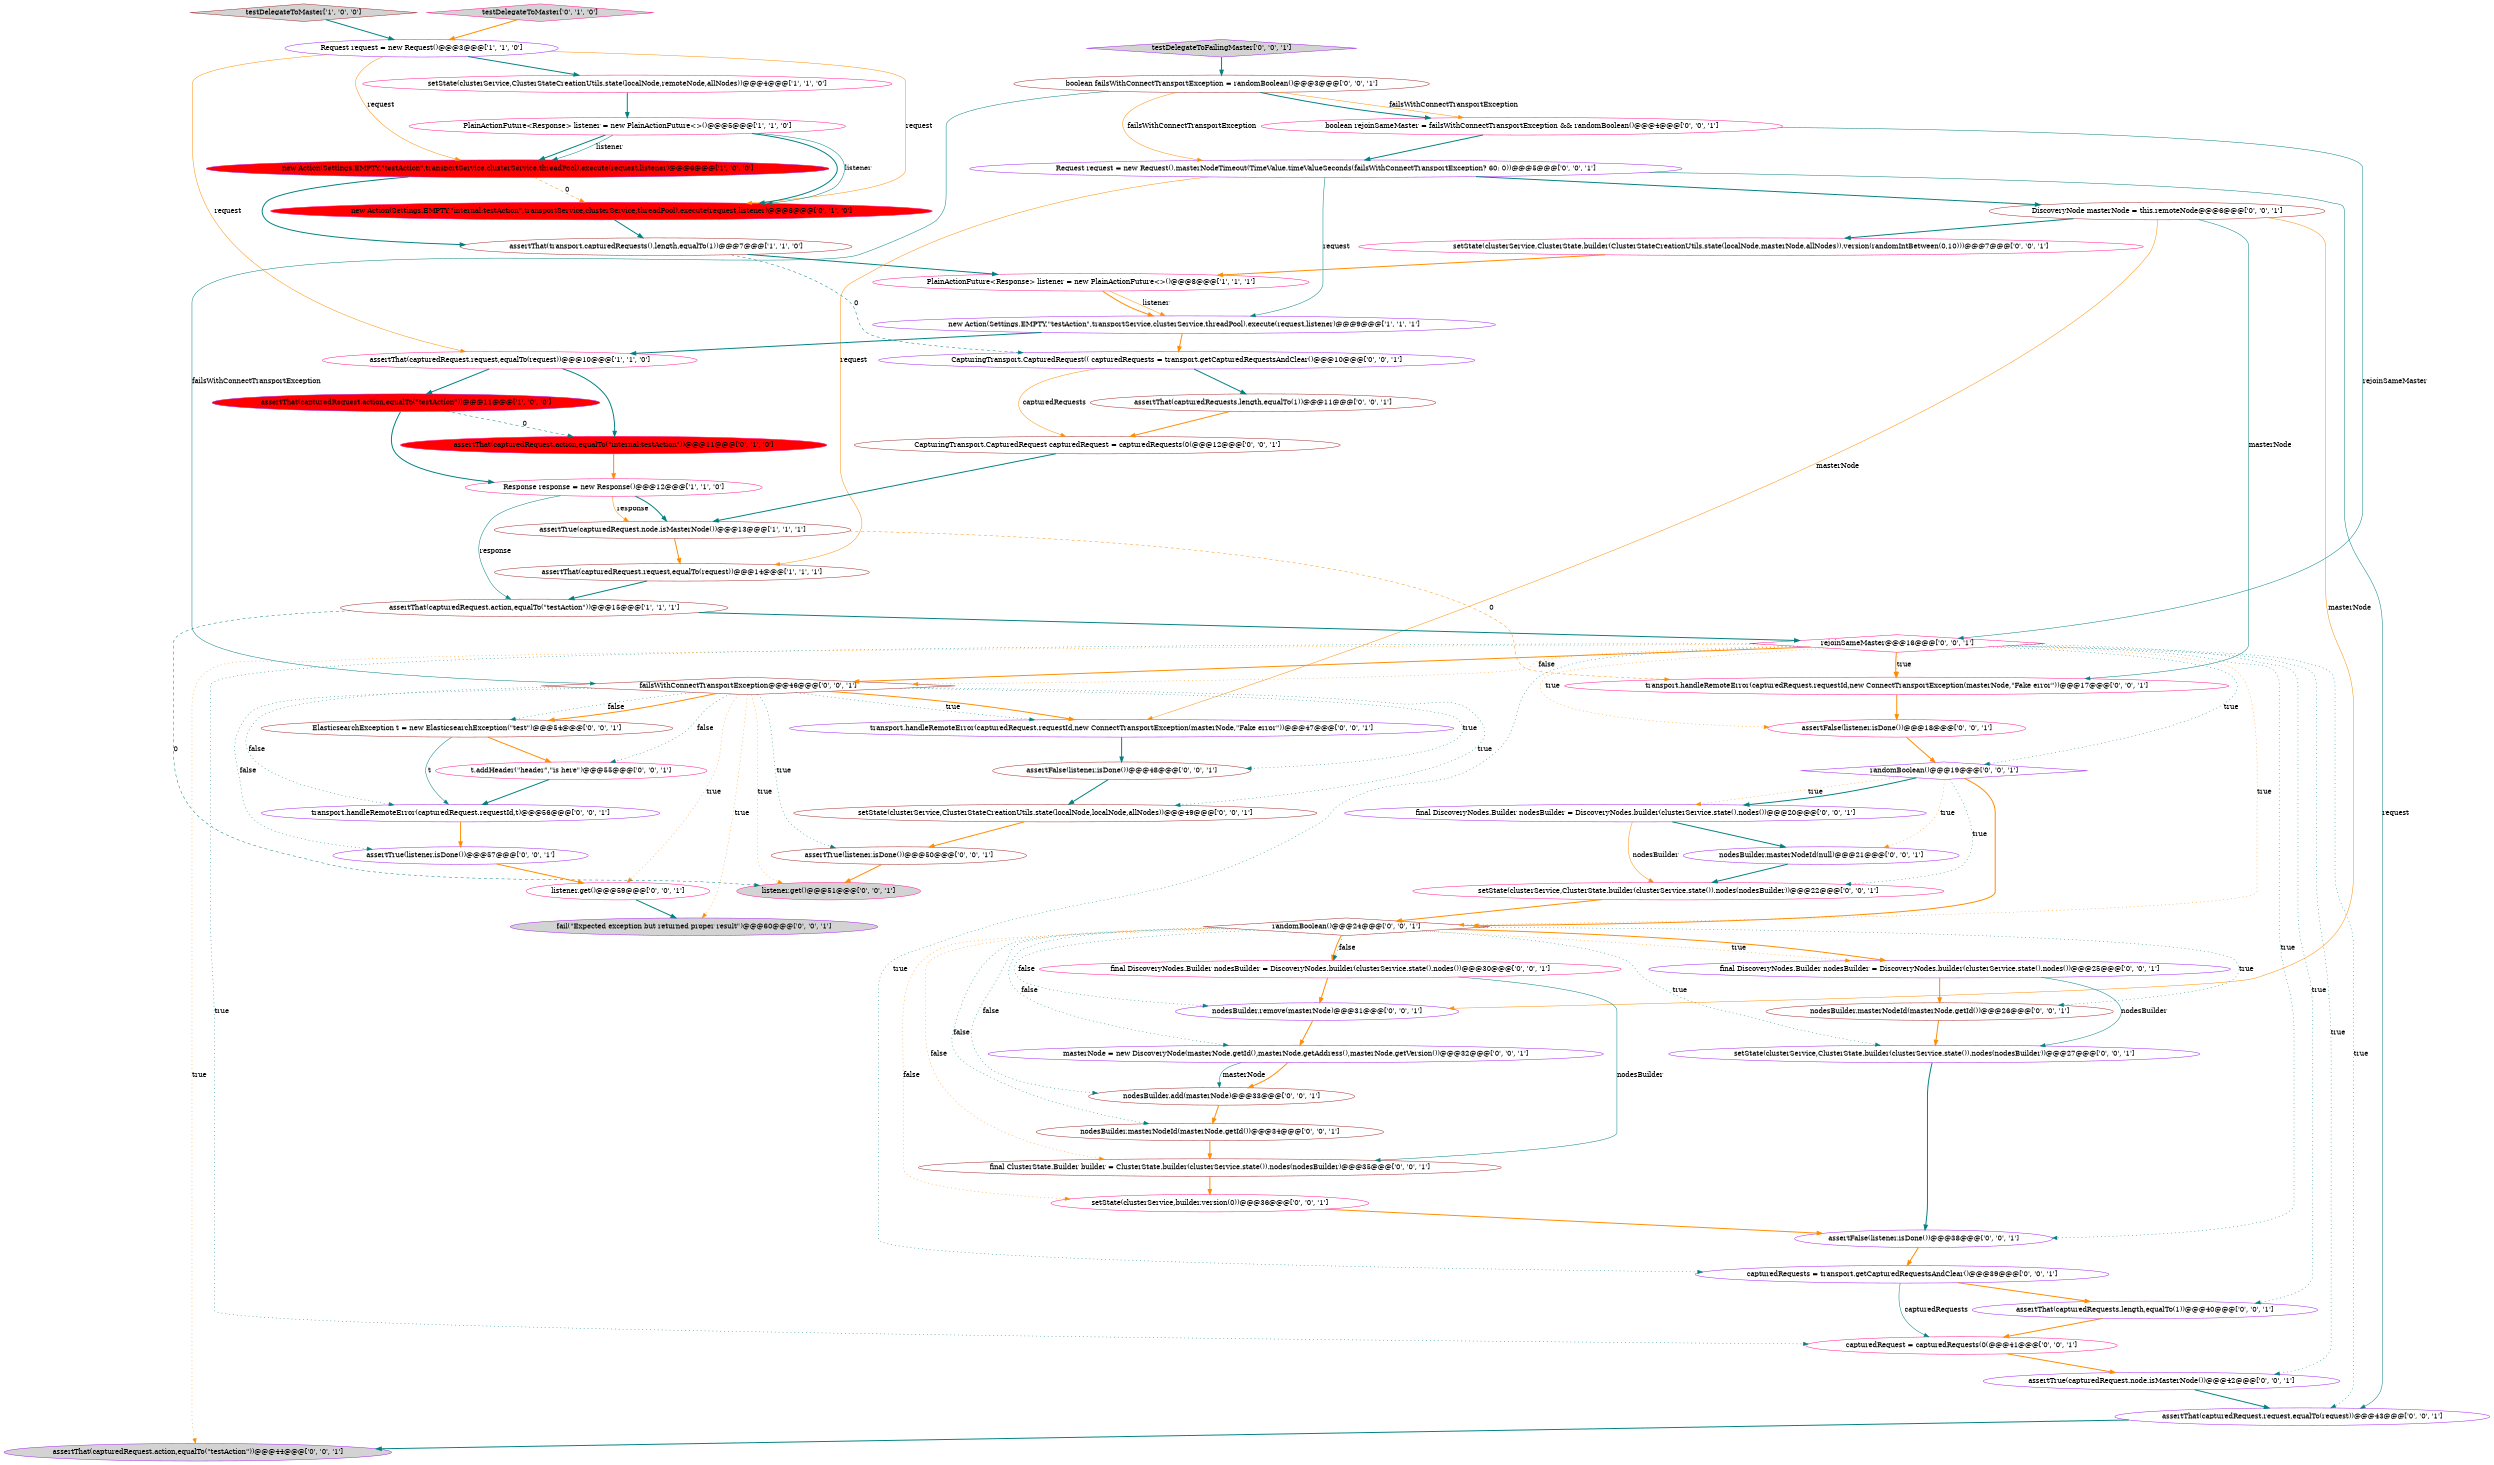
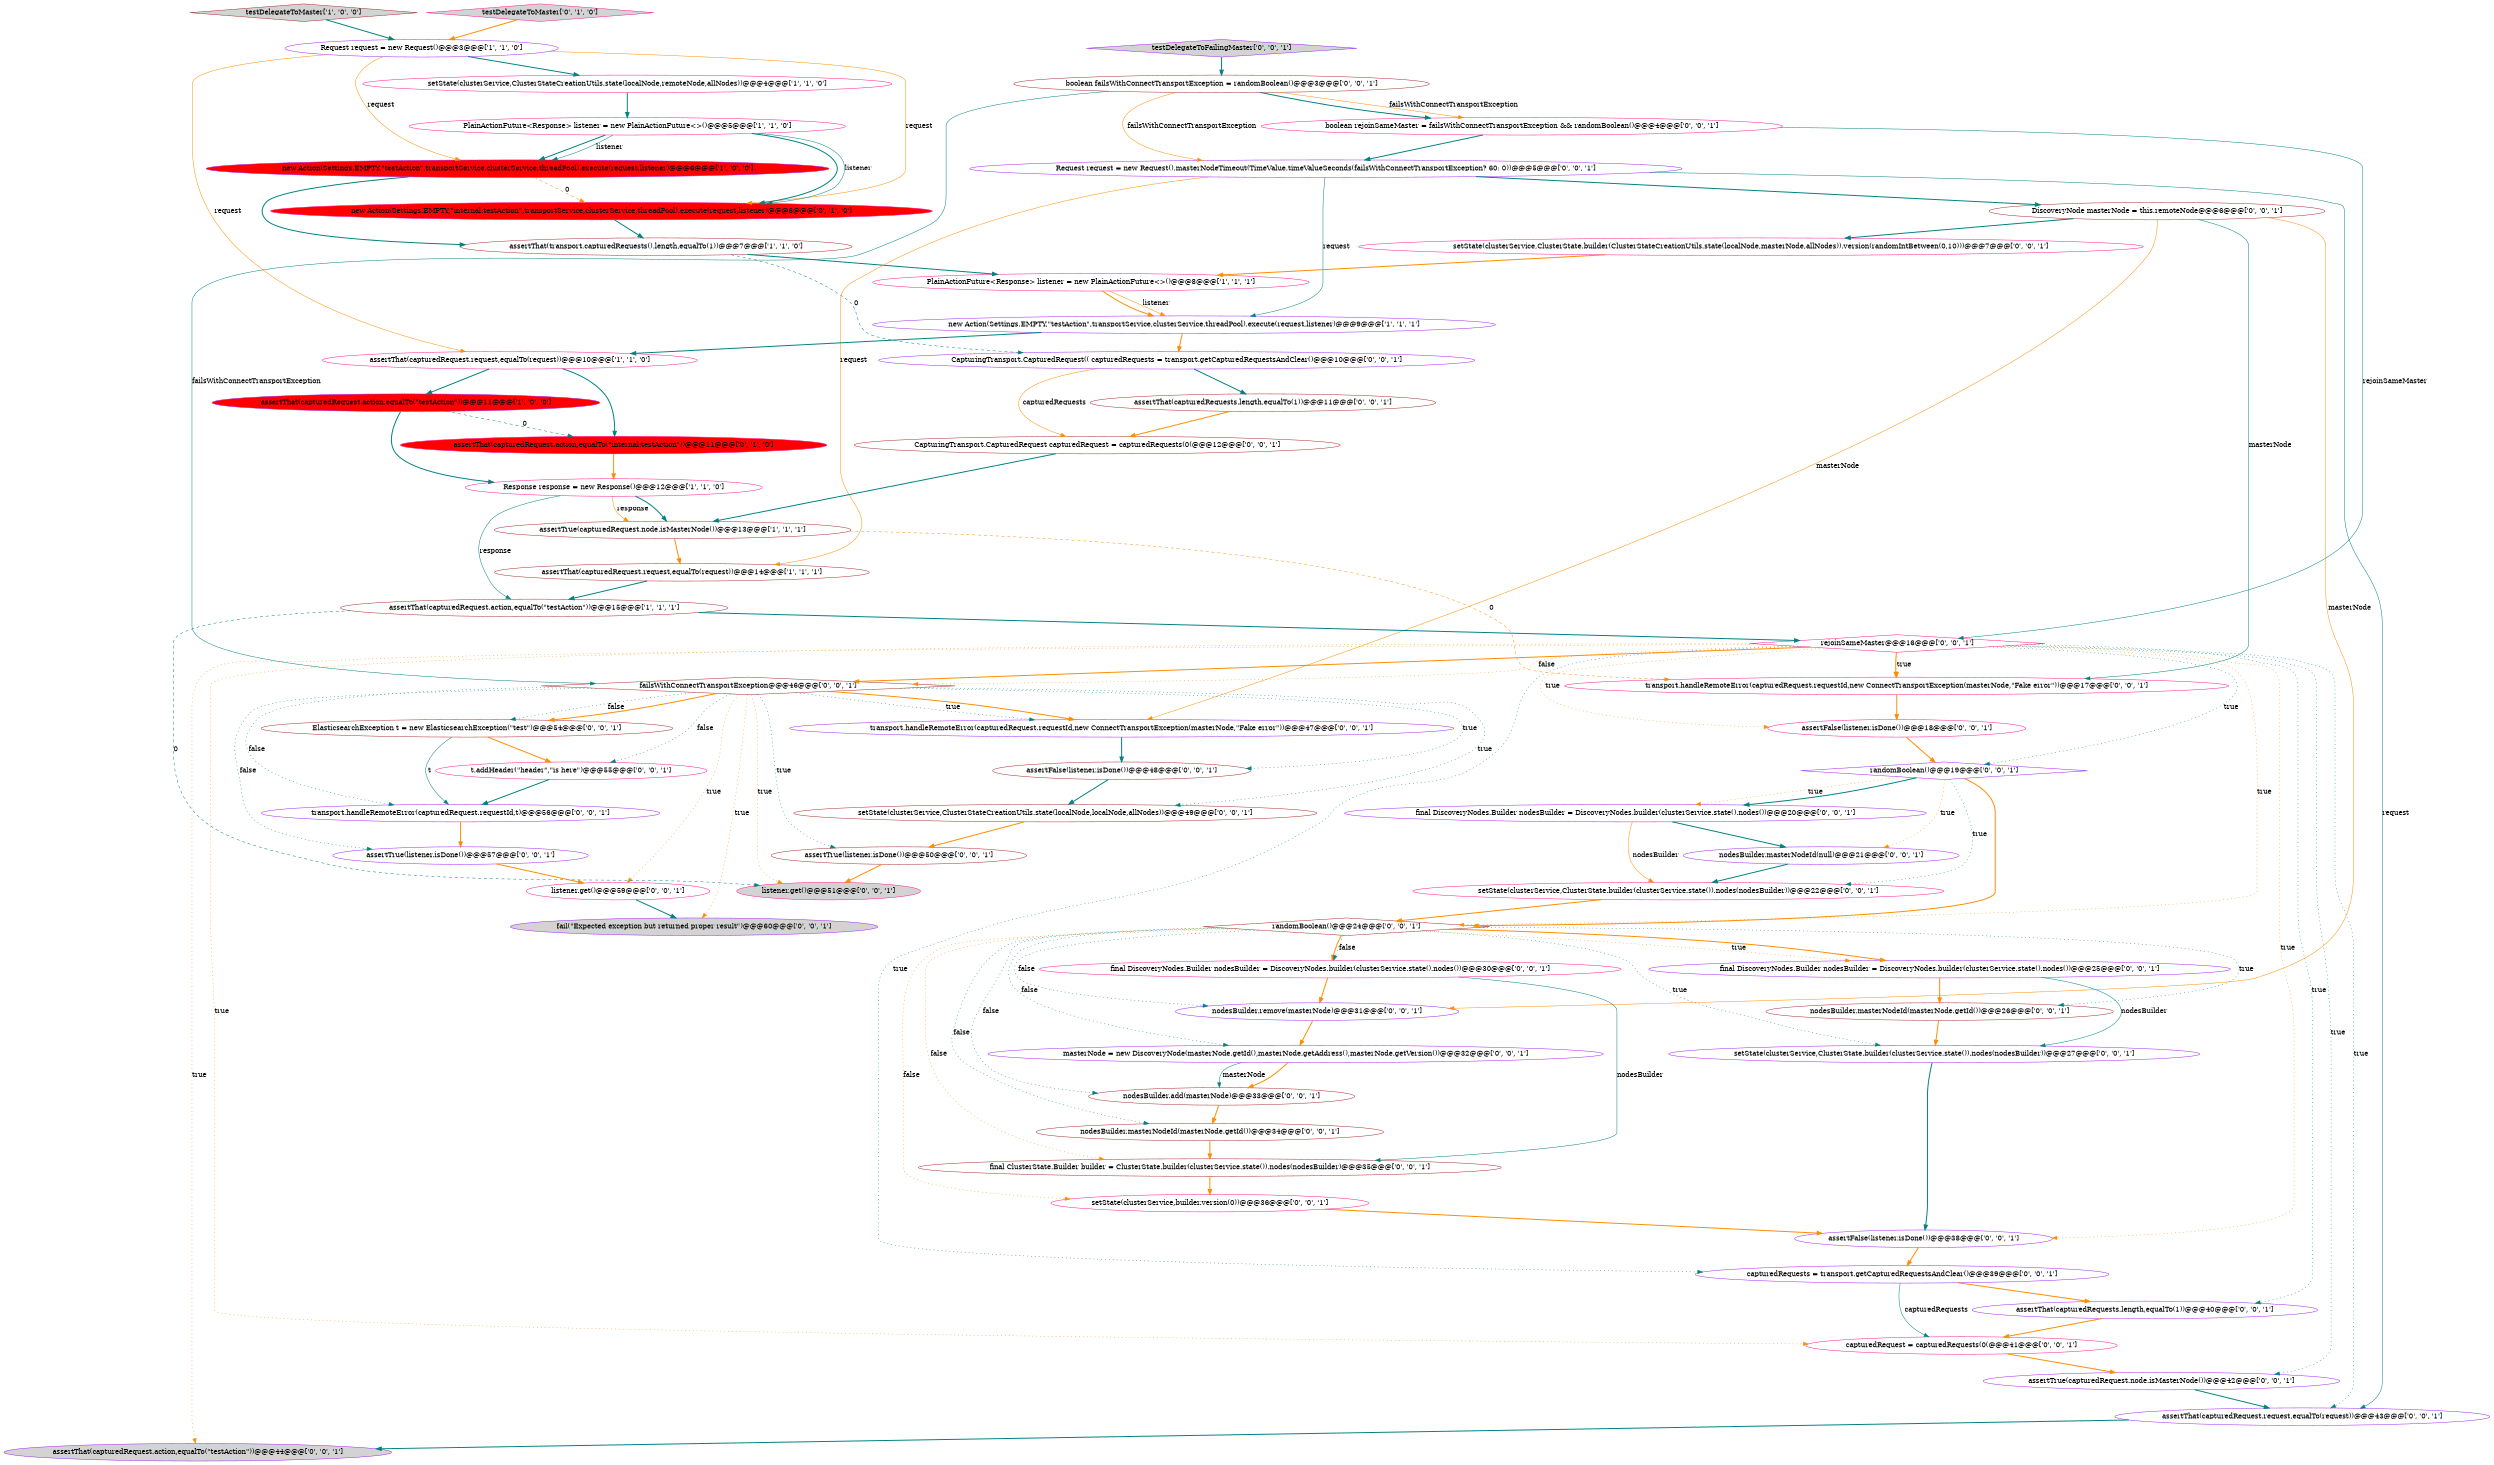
(2279, 926) -> (2279, 926)
(214, 1020) -> (214, 1020)
